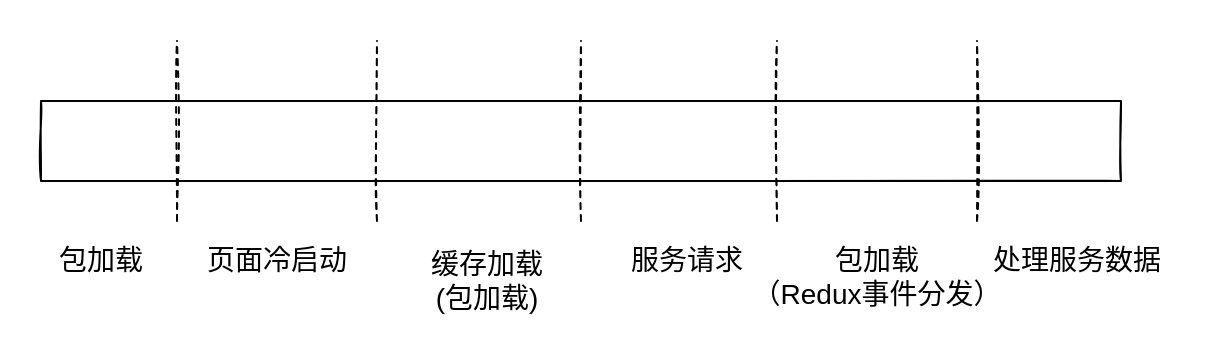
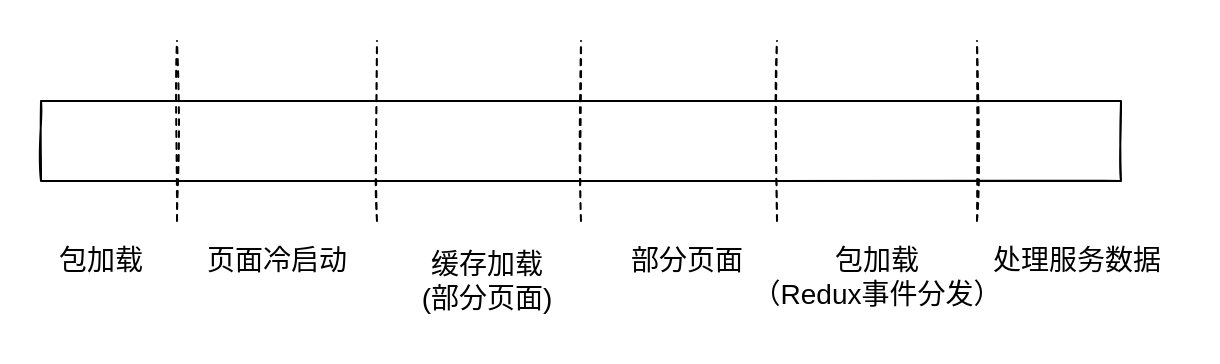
(688, 261) -> (688, 261)
(488, 281) -> (488, 281)
